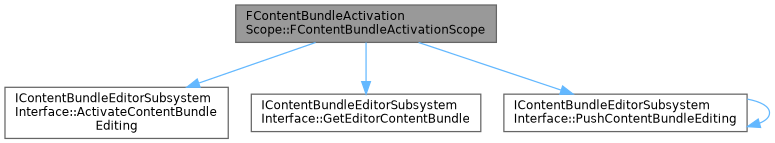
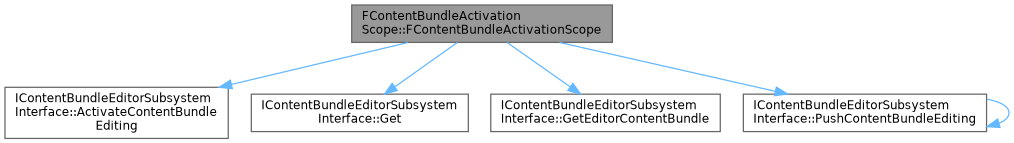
none -> (360, 113)
